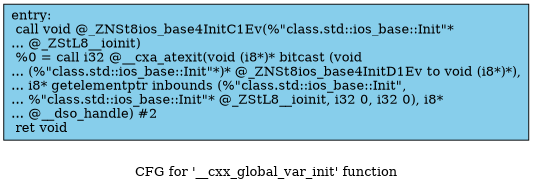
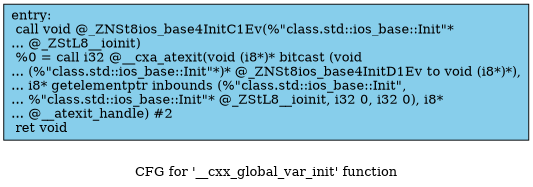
(85, 114) -> (92, 114)
